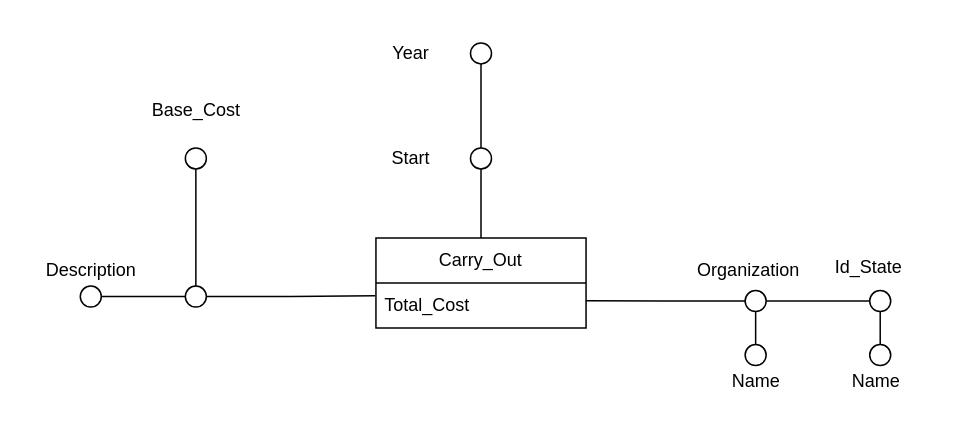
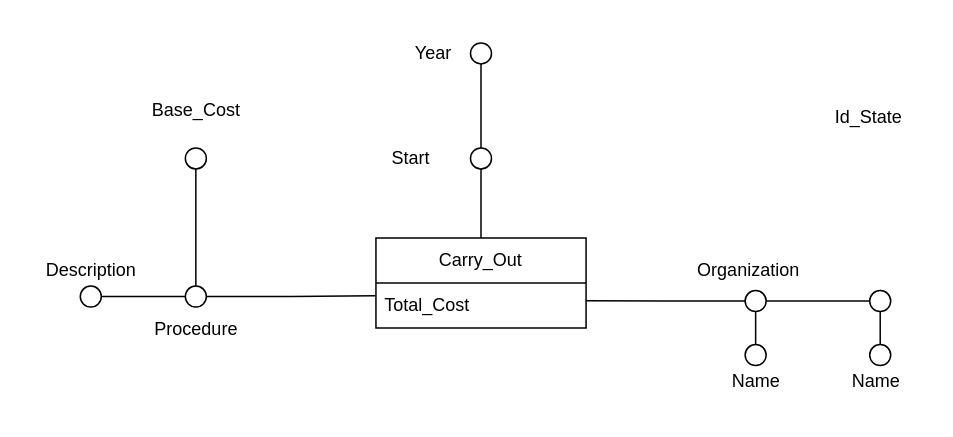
(410, 53) -> (433, 53)
(868, 268) -> (868, 118)
none -> (196, 329)
